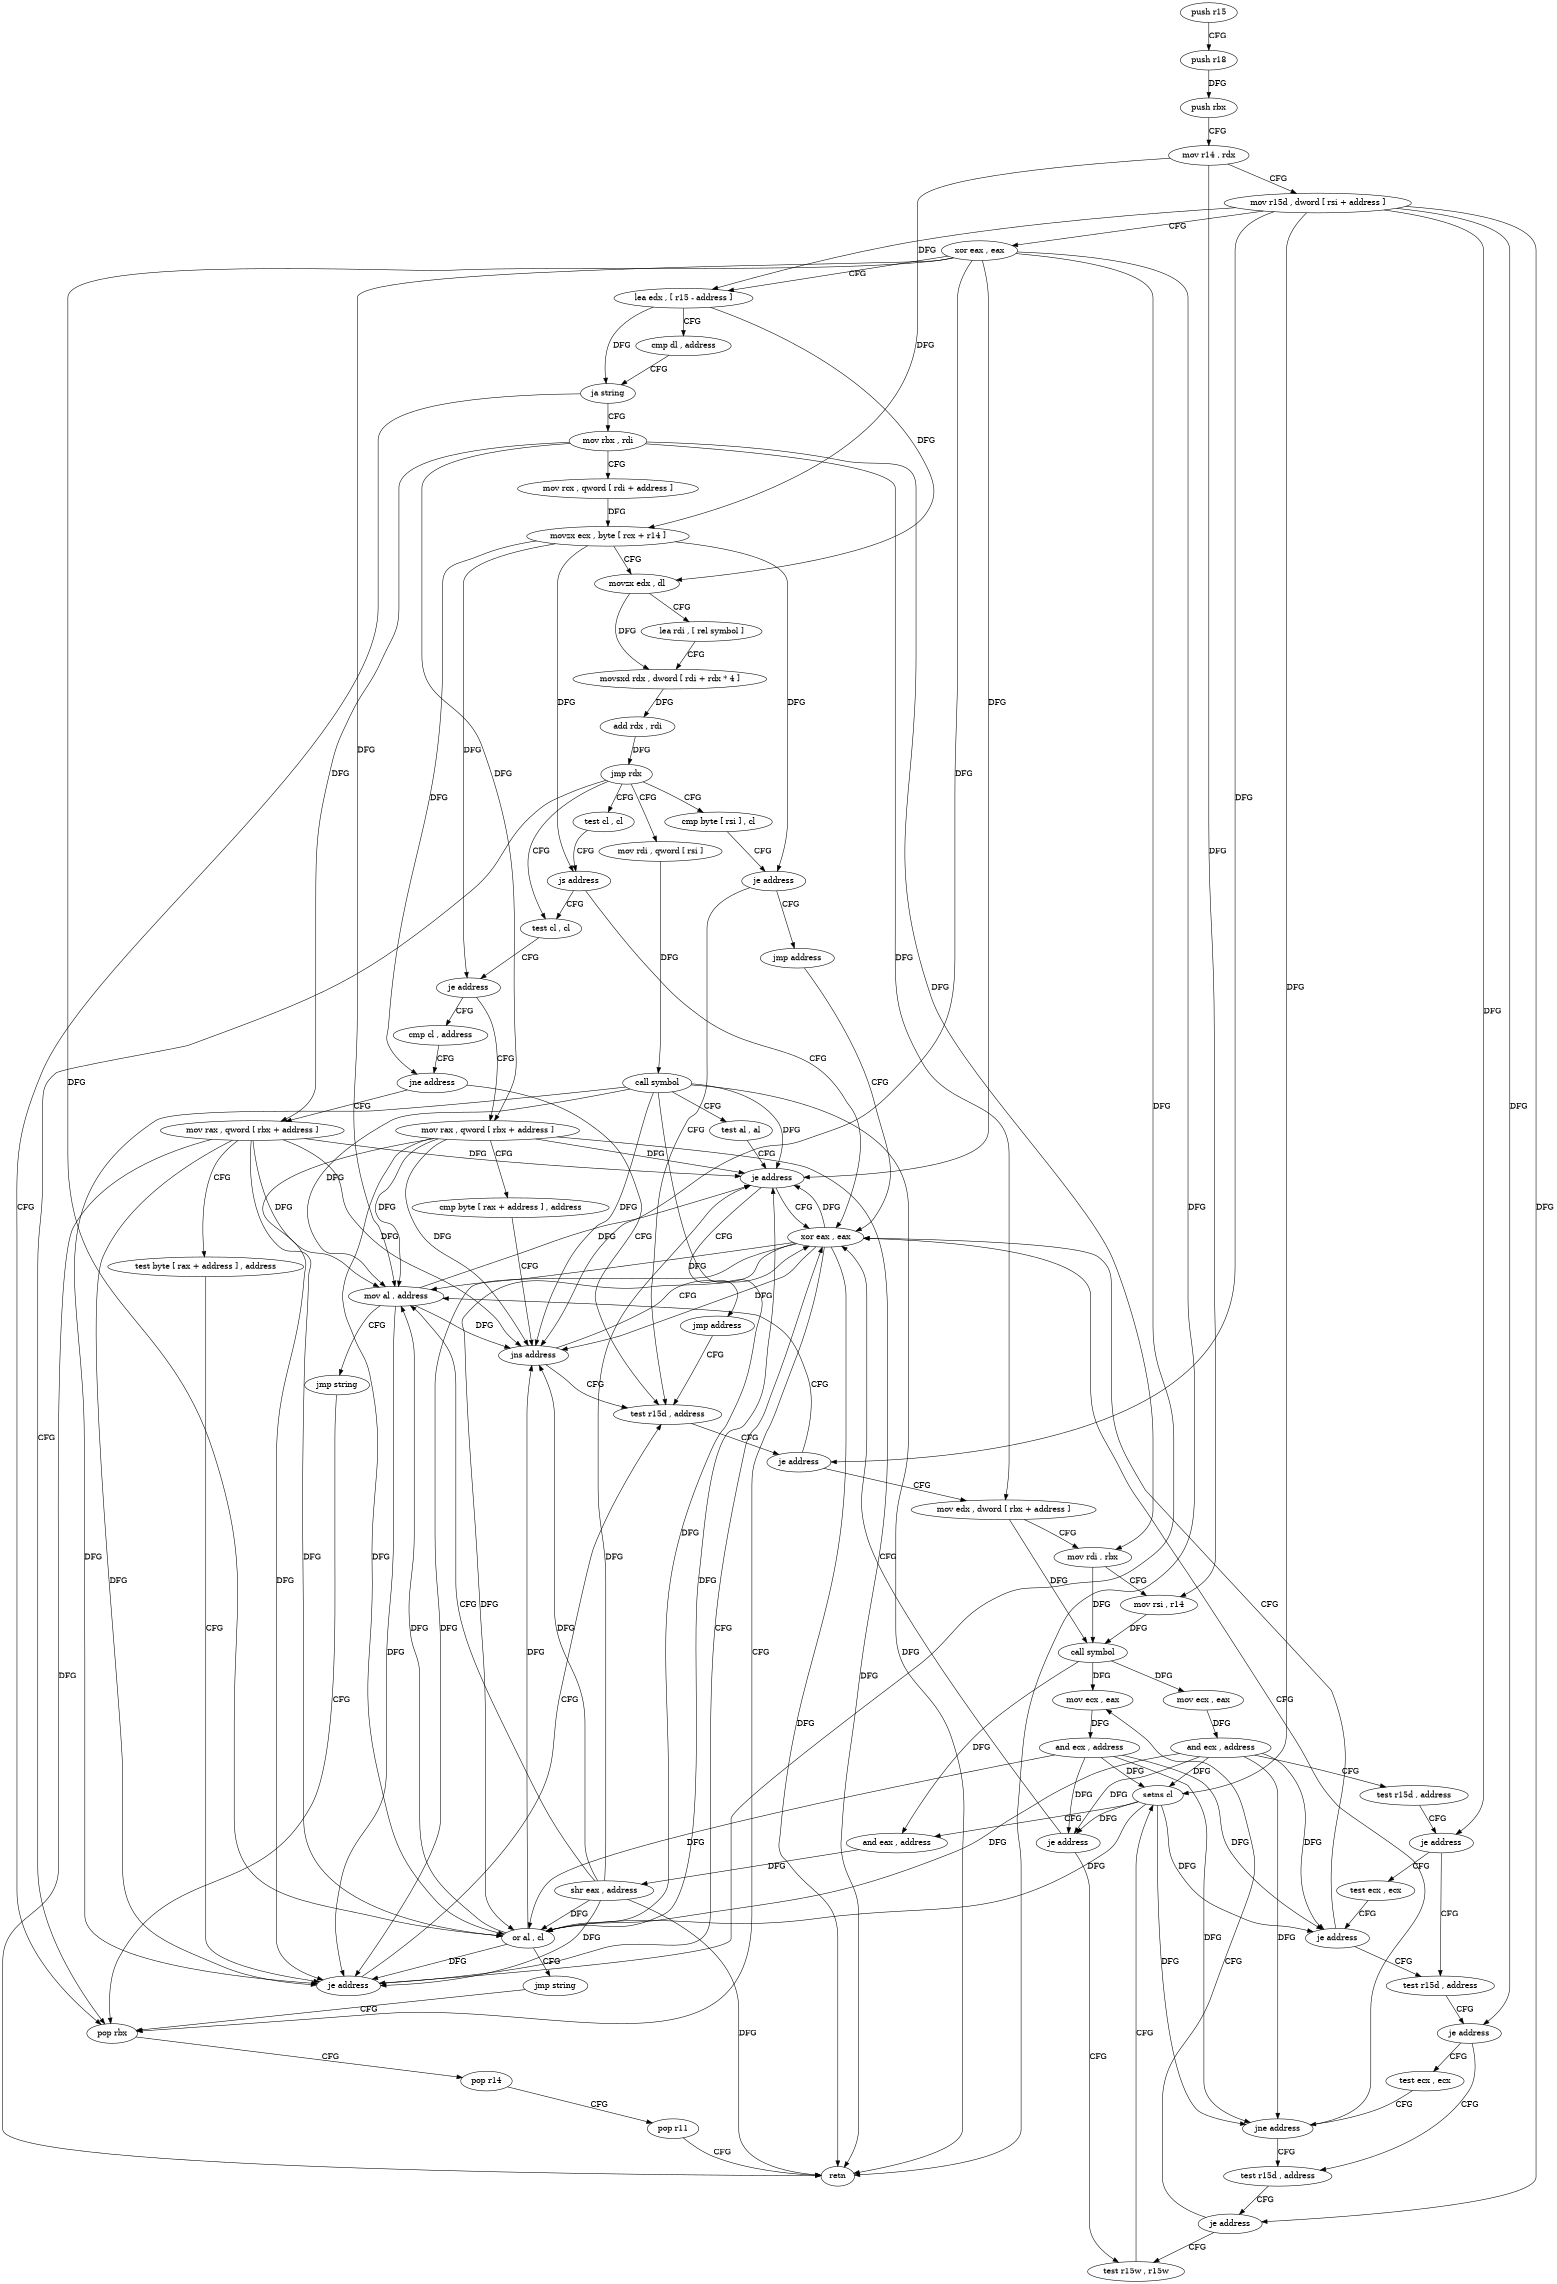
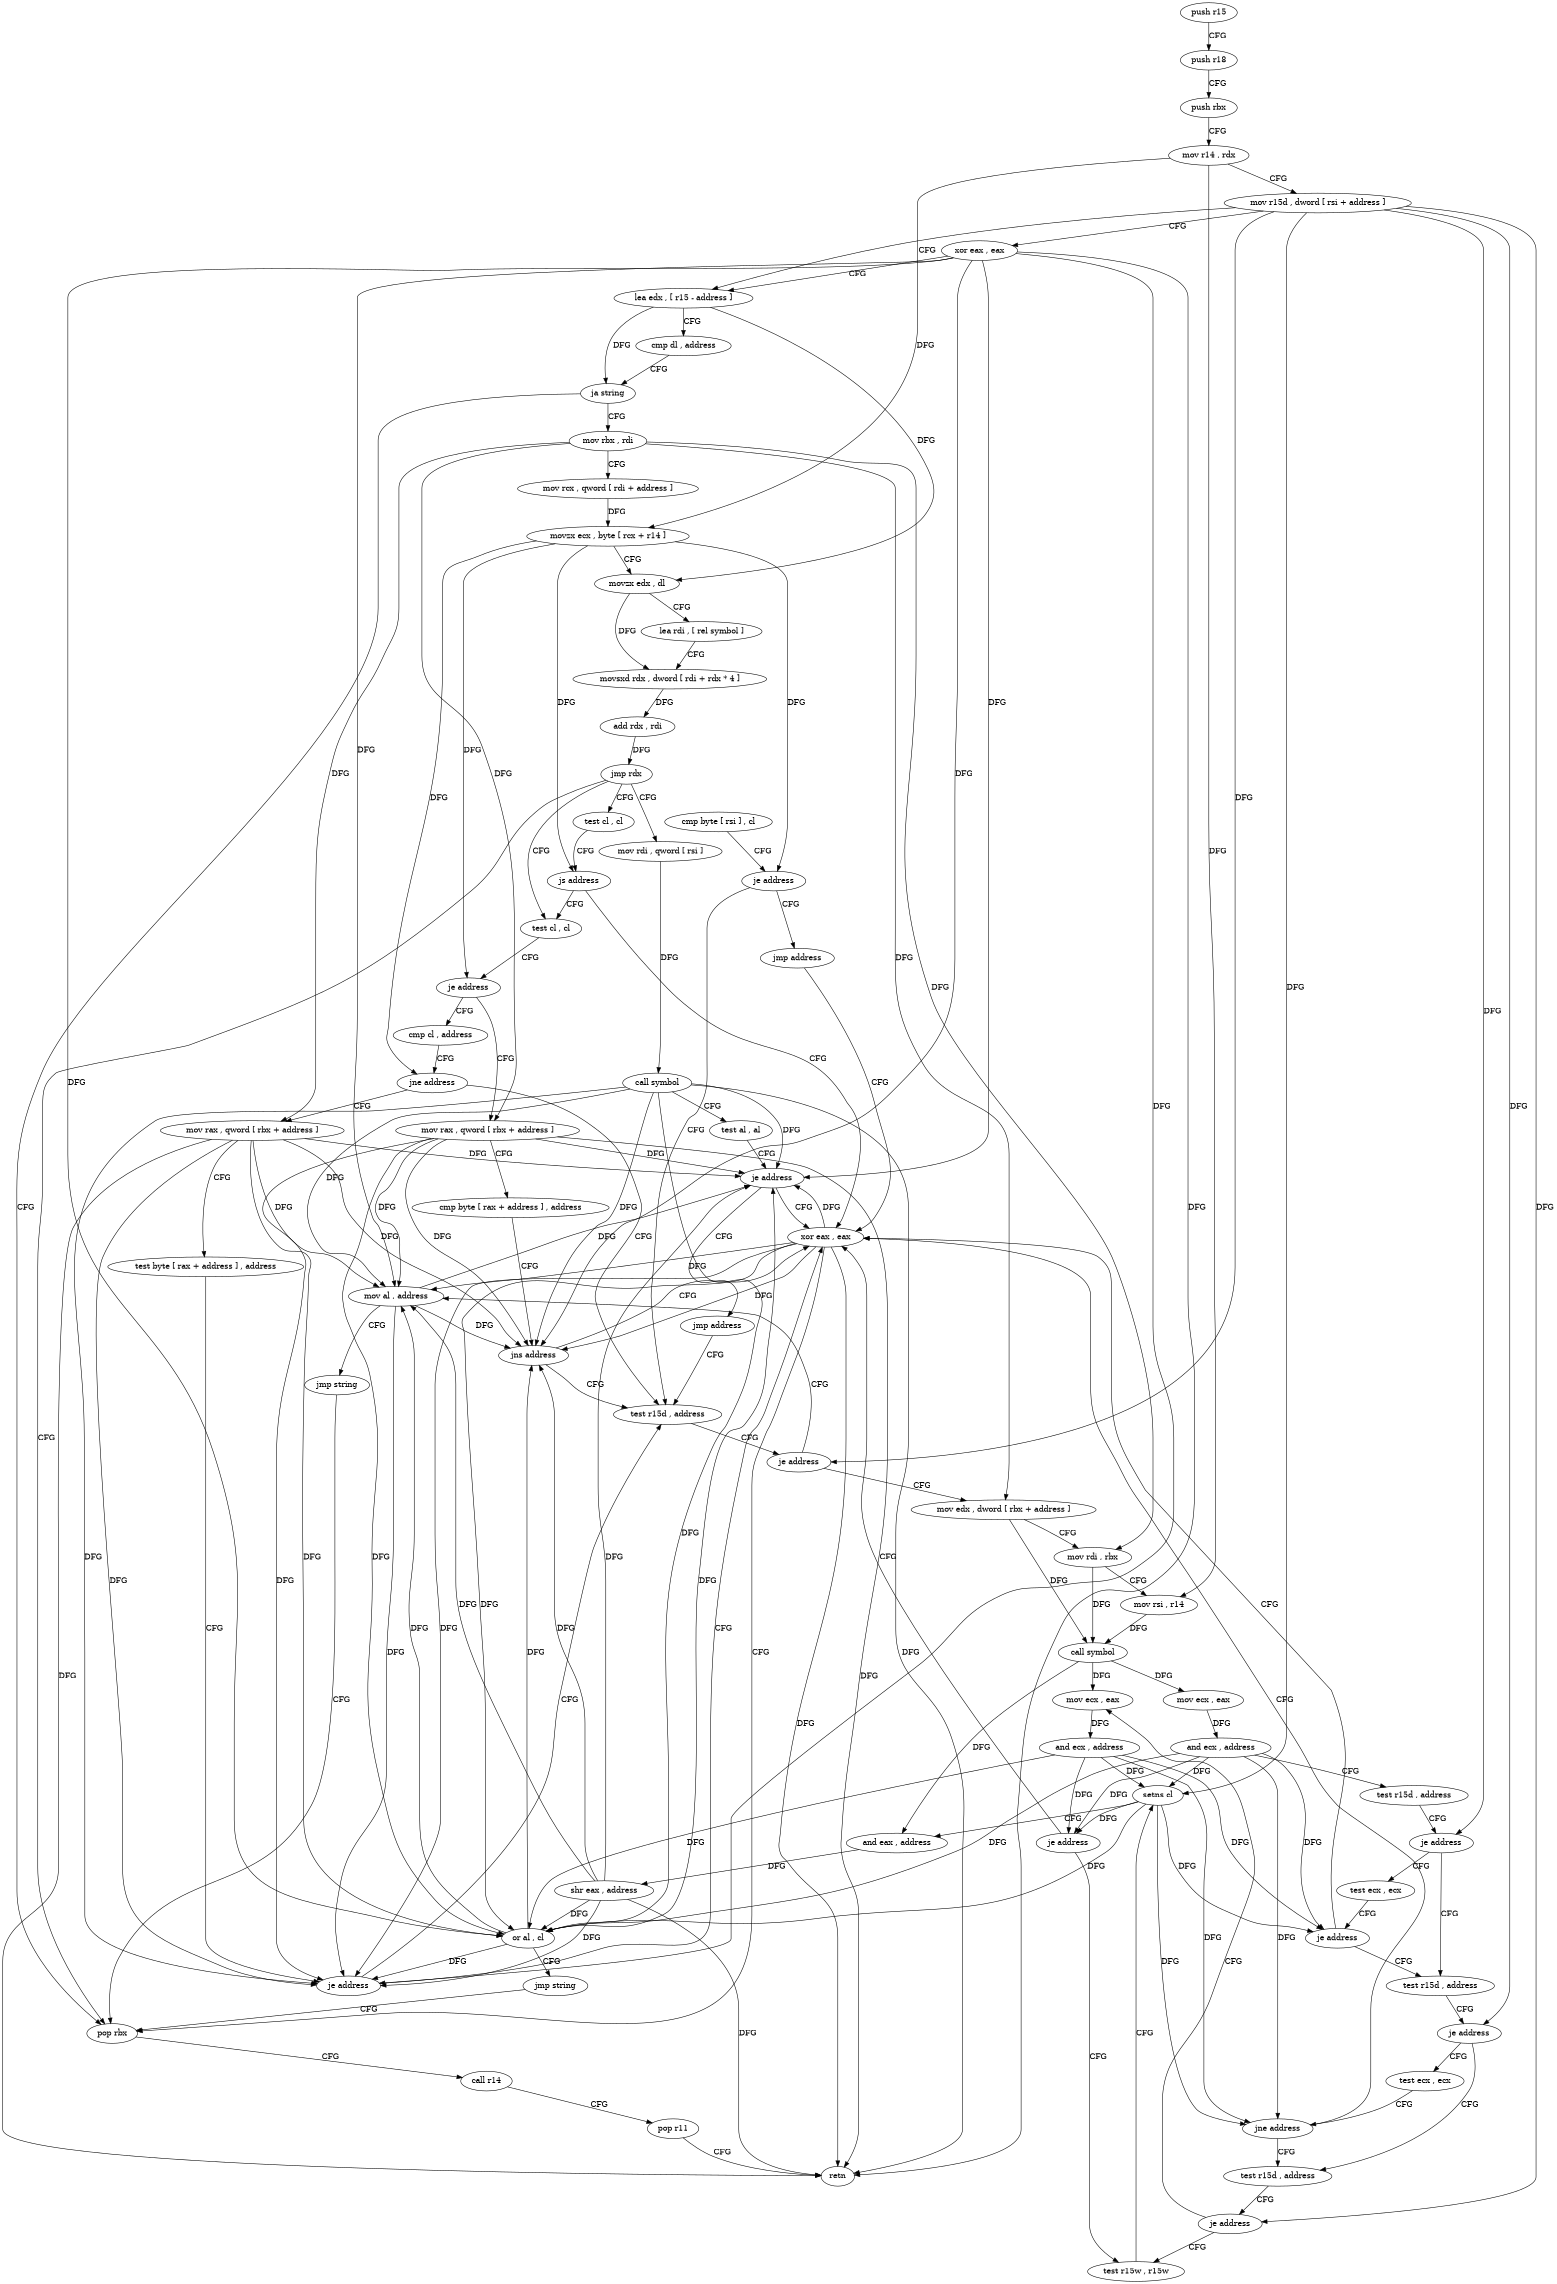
(1218, 84) -> (1218, 84)
(927, 251) -> (927, 251)
(671, 795) -> none
(468, 1605) -> (468, 1605)
(486, 2081) -> (486, 2081)
